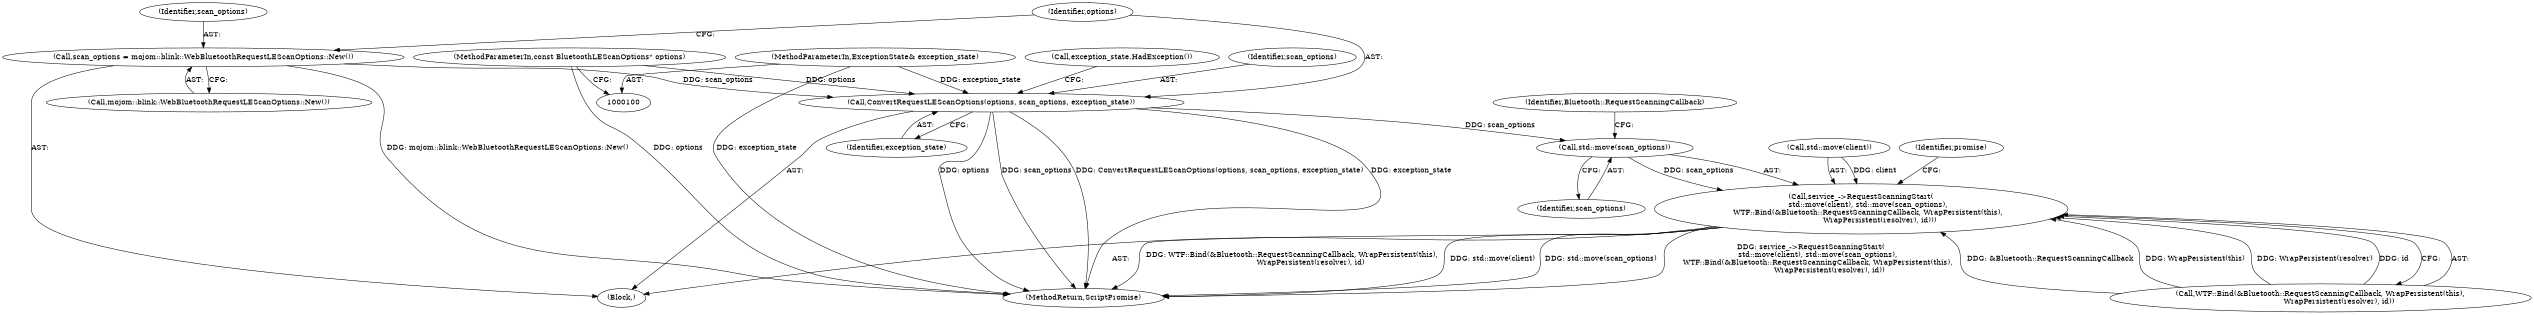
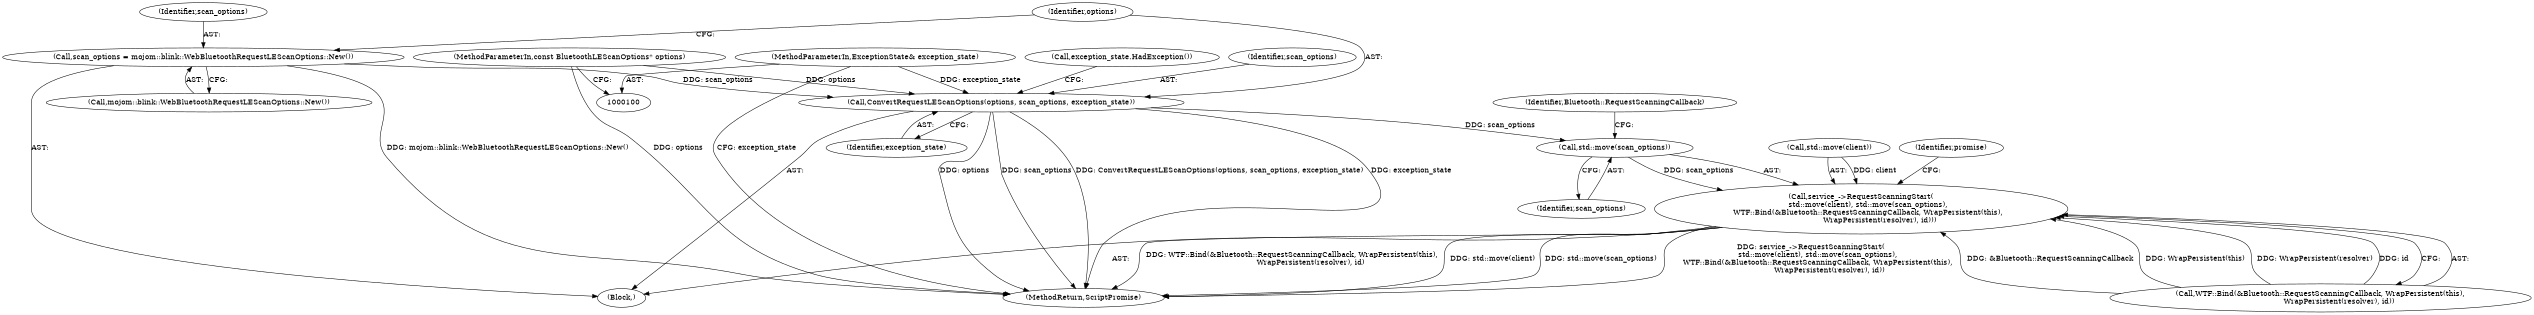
(757, 148) -> (757, 148)
